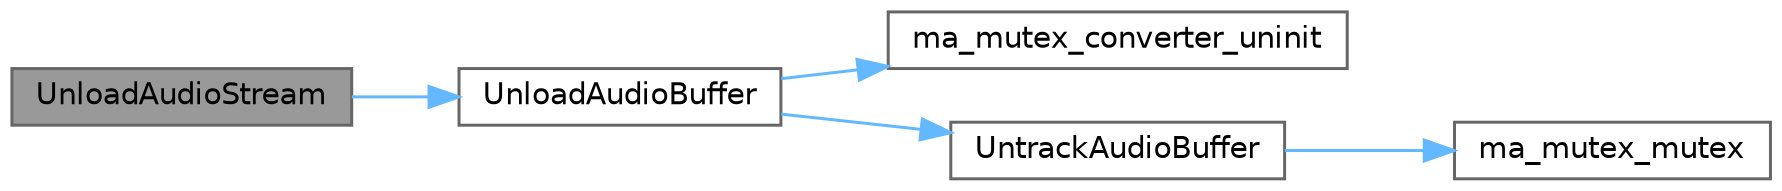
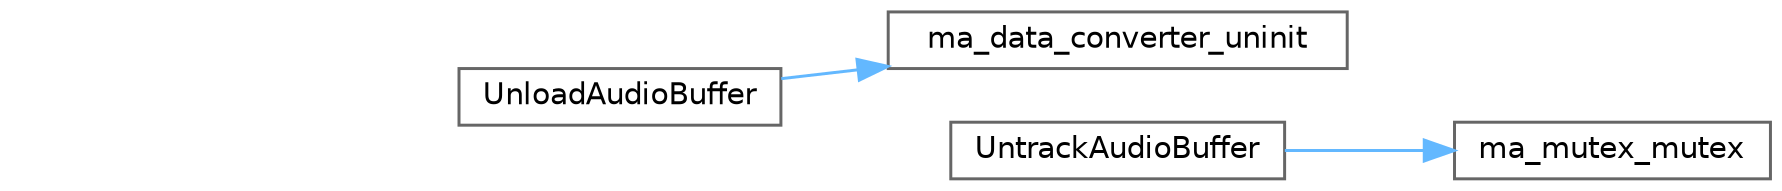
(1118, 40) -> (1118, 40)
(182, 97) -> none
(851, 122) -> none
